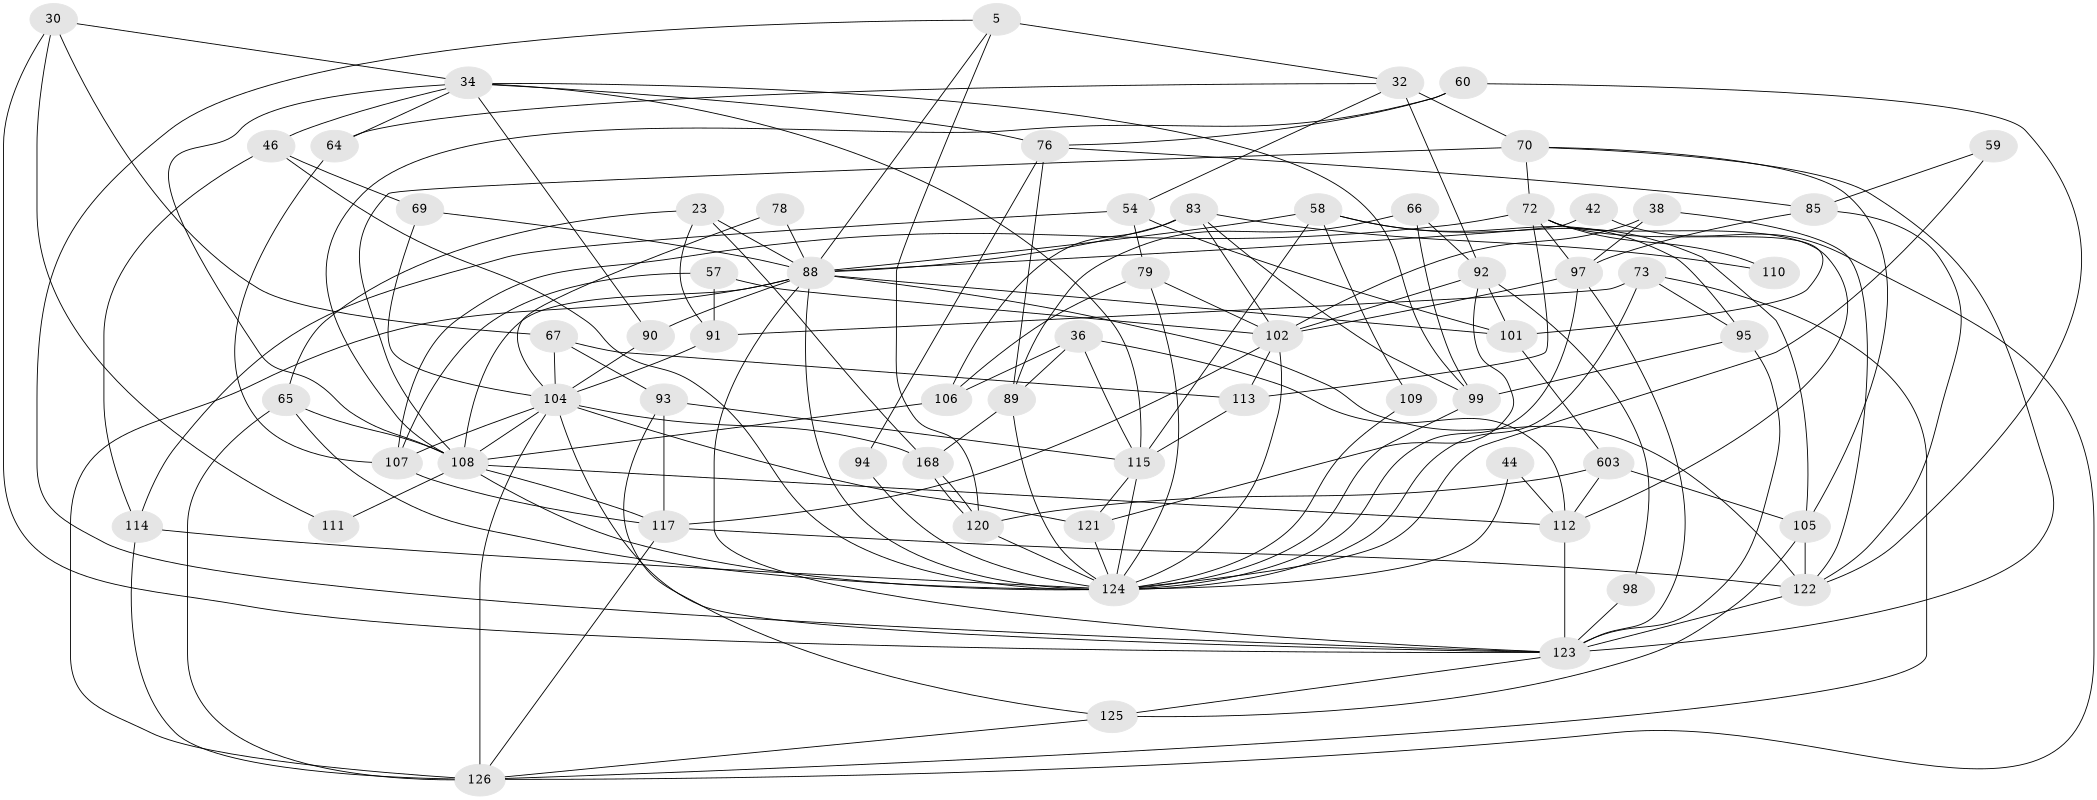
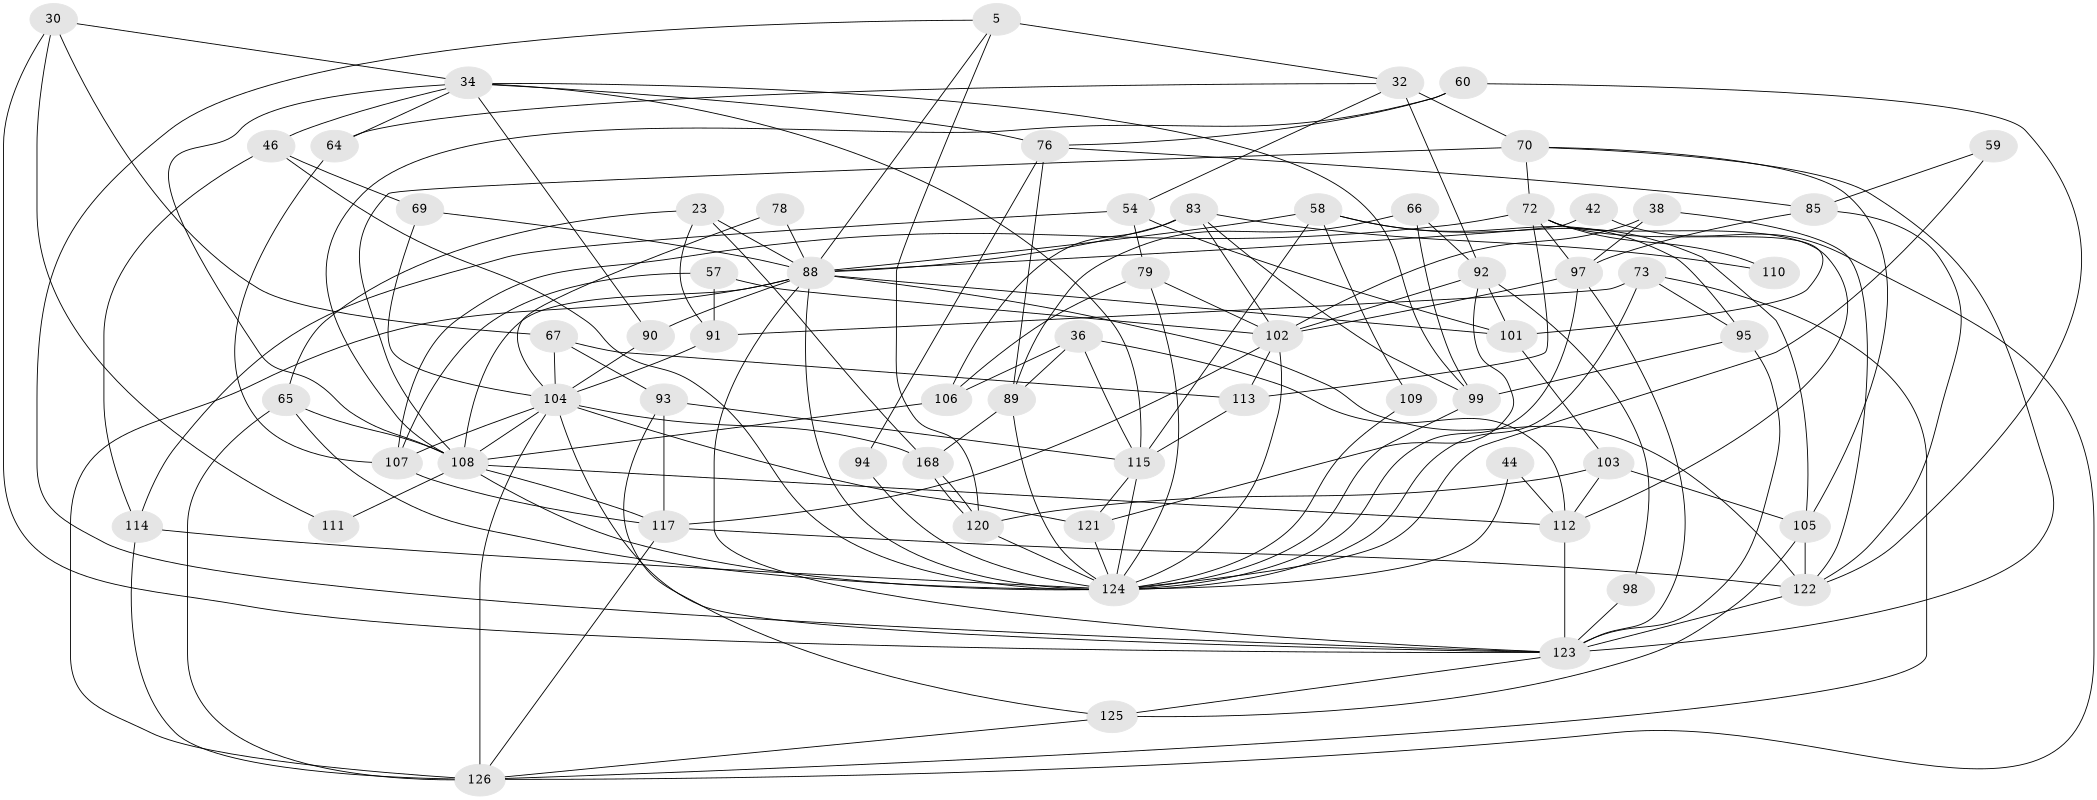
(1609, 463) -> (1609, 463)
